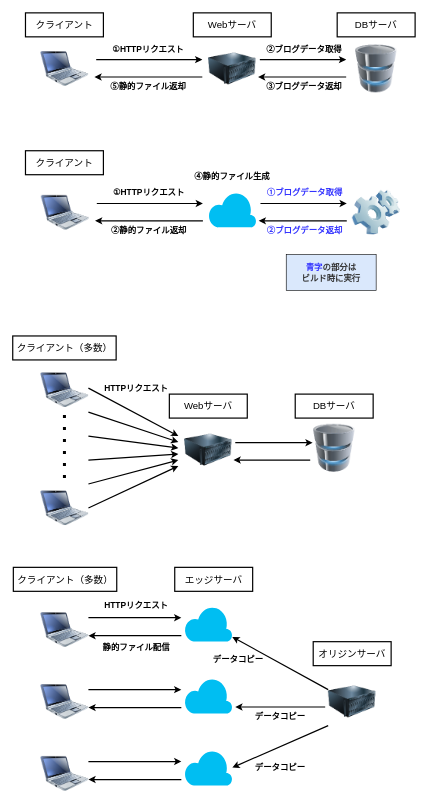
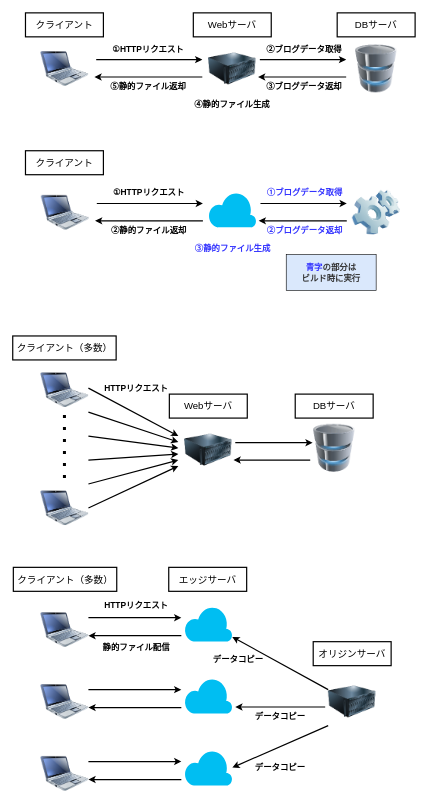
(233, 176) -> (233, 104)
none -> (233, 248)
(214, 579) -> (208, 579)
